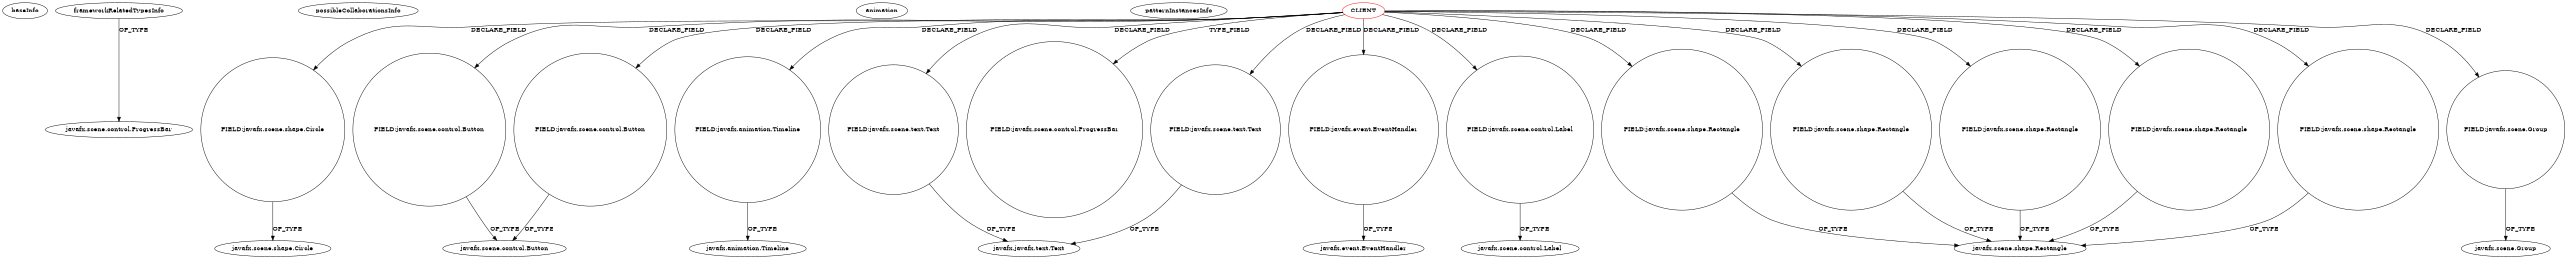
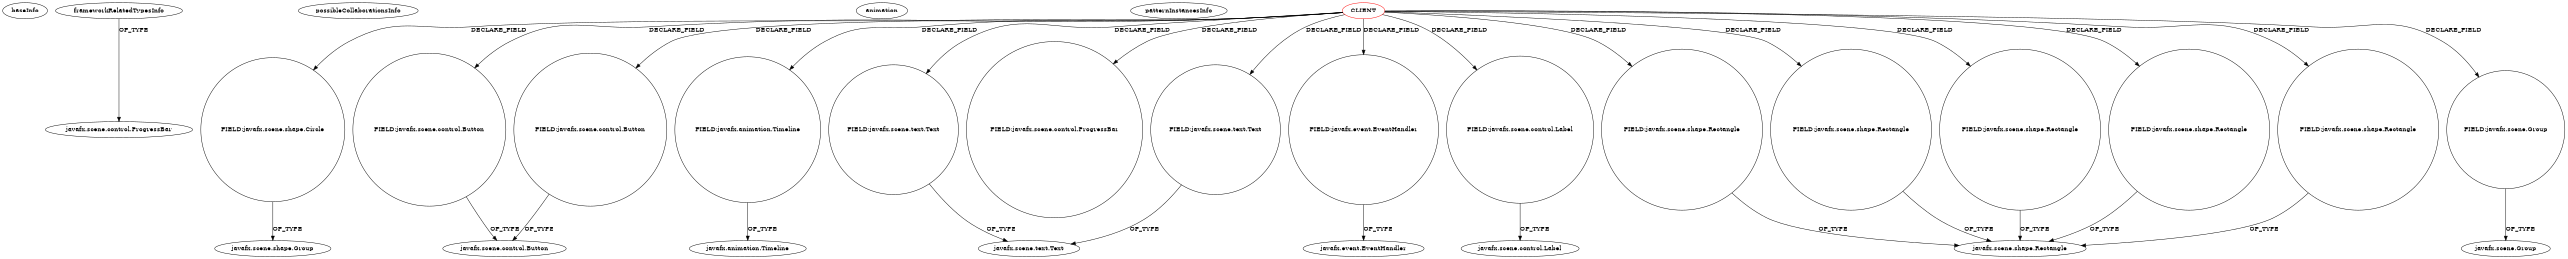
(1230, 30) -> (1230, 30)
(273, 249) -> (273, 249)
(1029, 249) -> (1029, 249)
